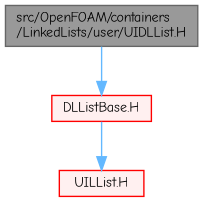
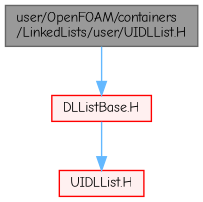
(102, 26) -> (102, 26)
(102, 183) -> (102, 183)
